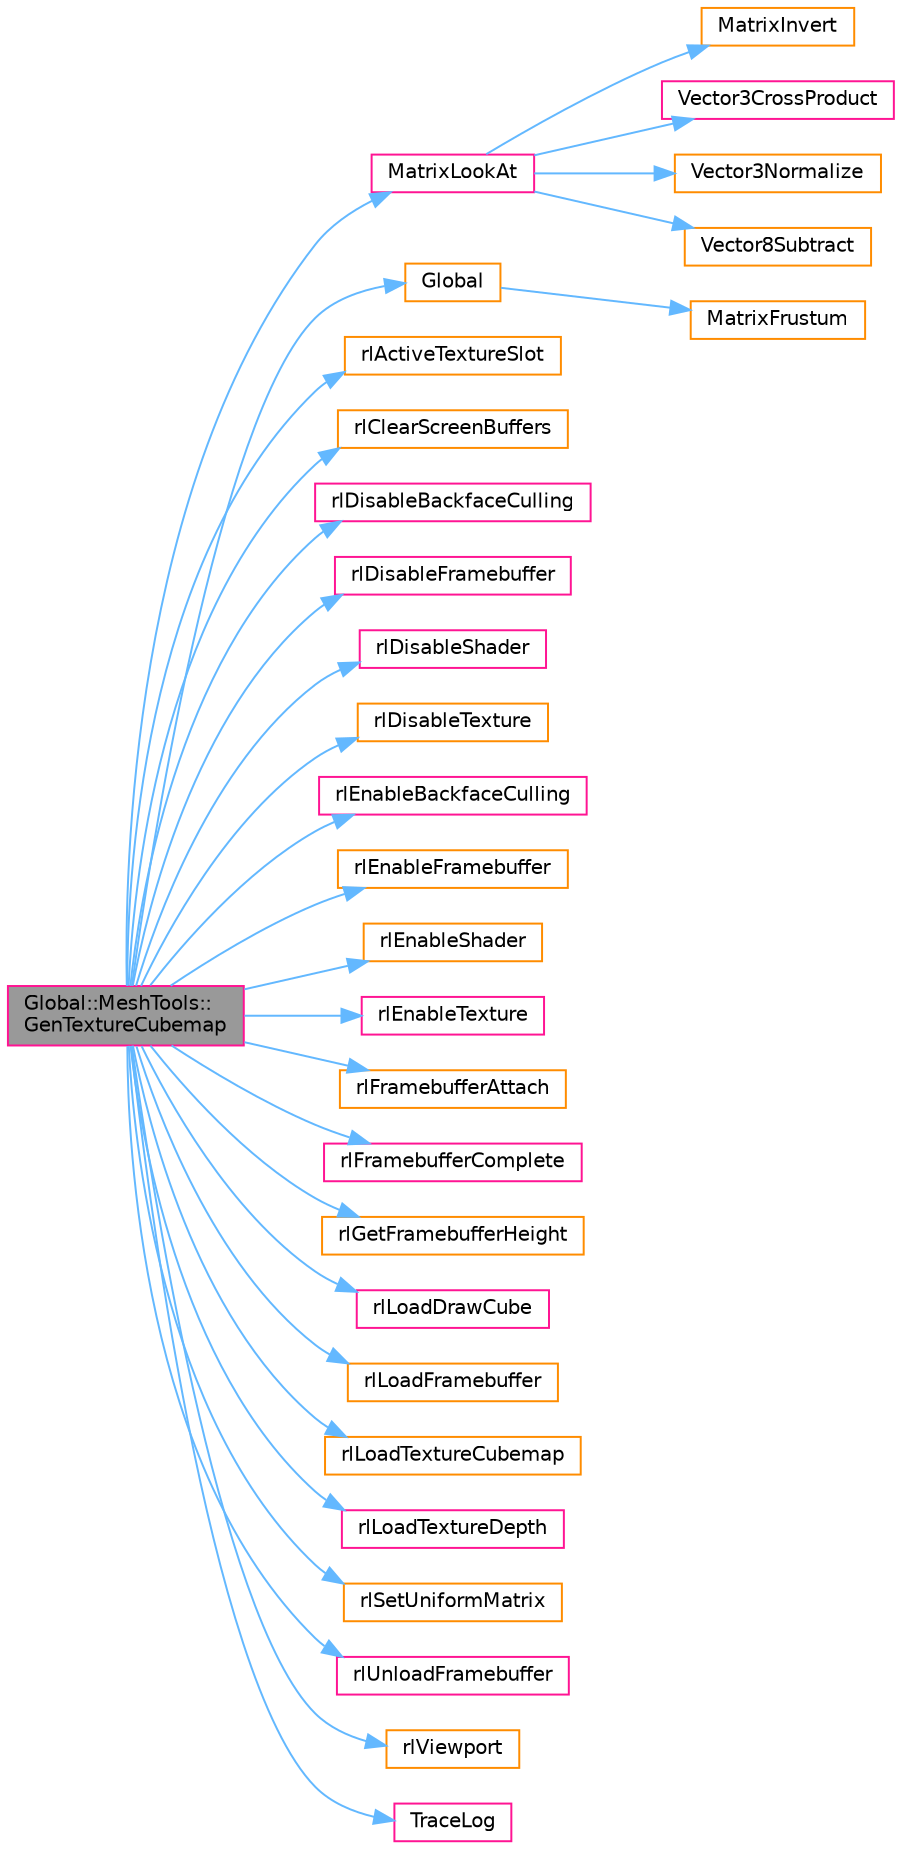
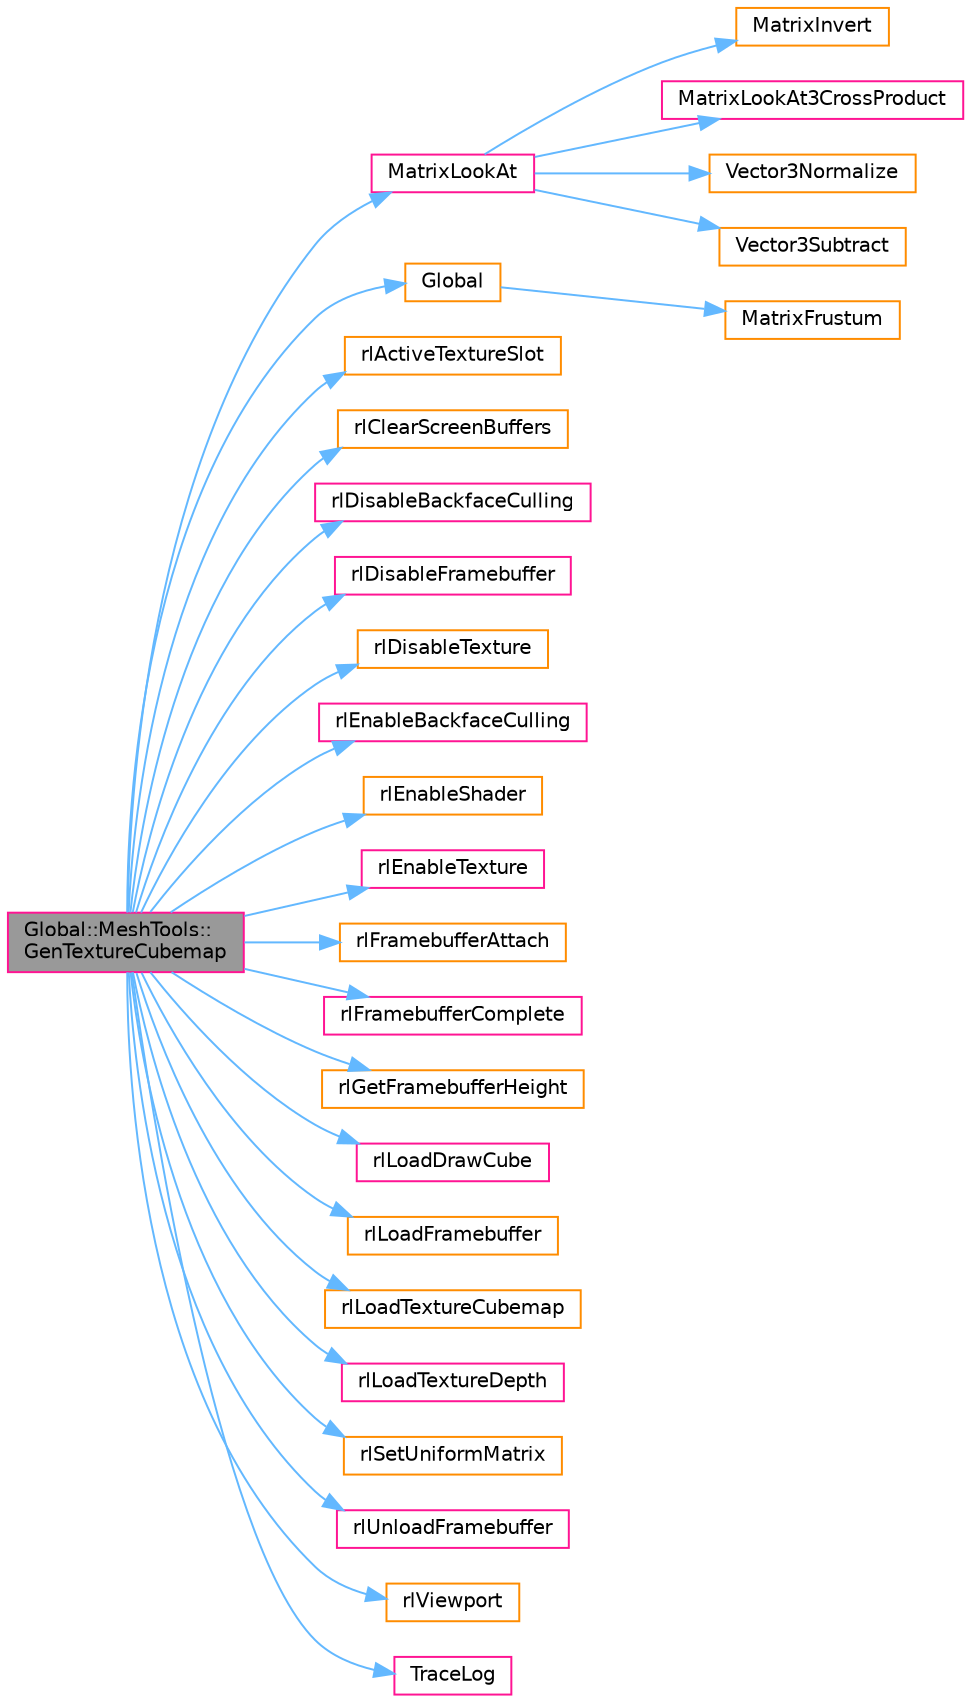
(778, 100) -> (813, 100)
(778, 247) -> (813, 247)
(453, 649) -> none
(453, 869) -> none
